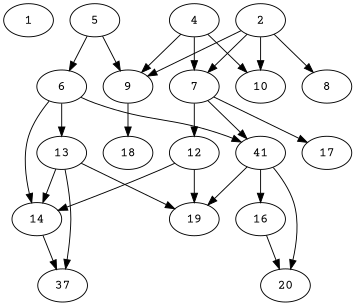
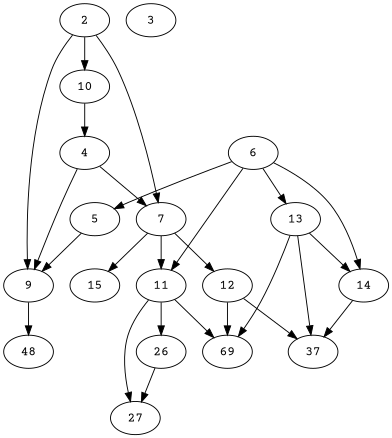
(29, 20) -> none
none -> (151, 20)
(80, 49) -> (177, 183)
(223, 49) -> (85, 115)
(327, 87) -> none
(128, 153) -> (29, 352)
(261, 153) -> (161, 285)
(327, 153) -> (95, 285)
(116, 188) -> (266, 316)
(194, 219) -> (227, 352)
(261, 219) -> (161, 352)
(285, 285) -> (135, 418)
